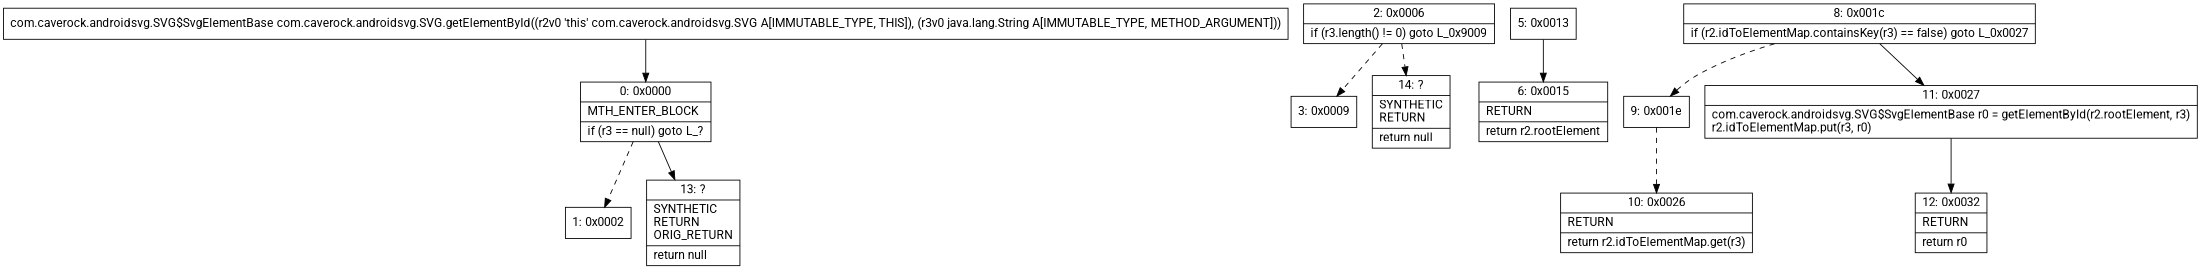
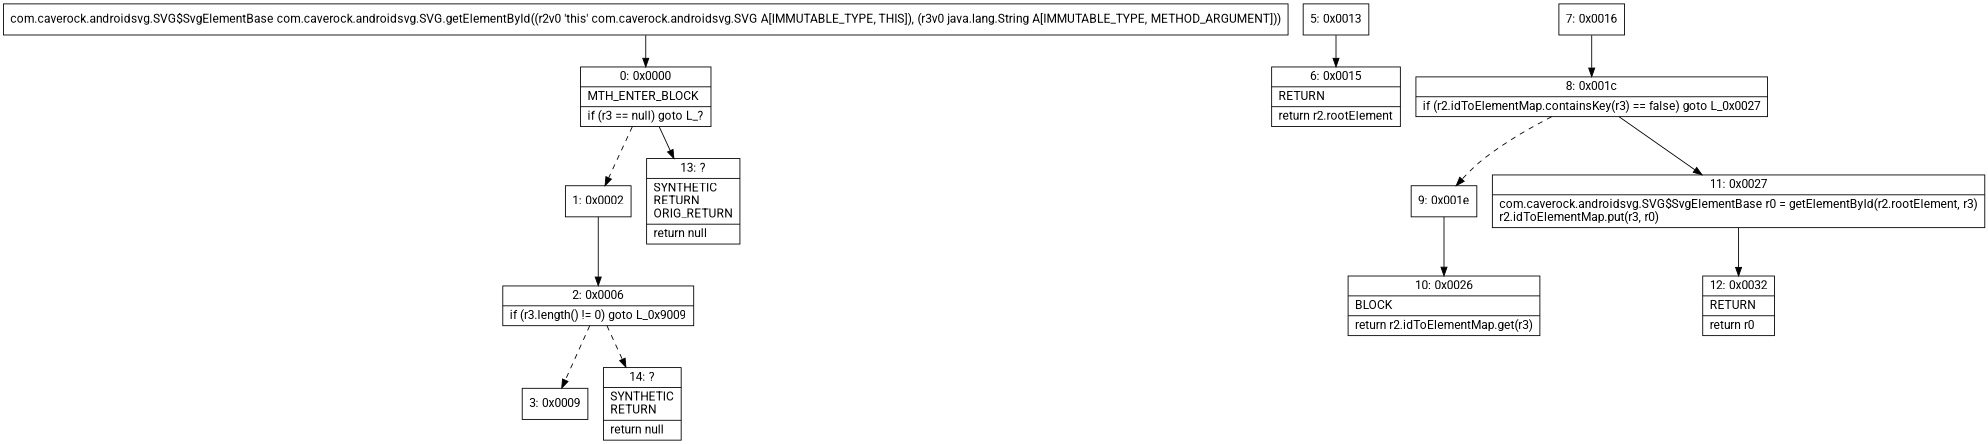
none -> (1592, 19)
(1657, 156) -> (1444, 242)
(1591, 222) -> (1374, 305)
none -> (598, 247)
